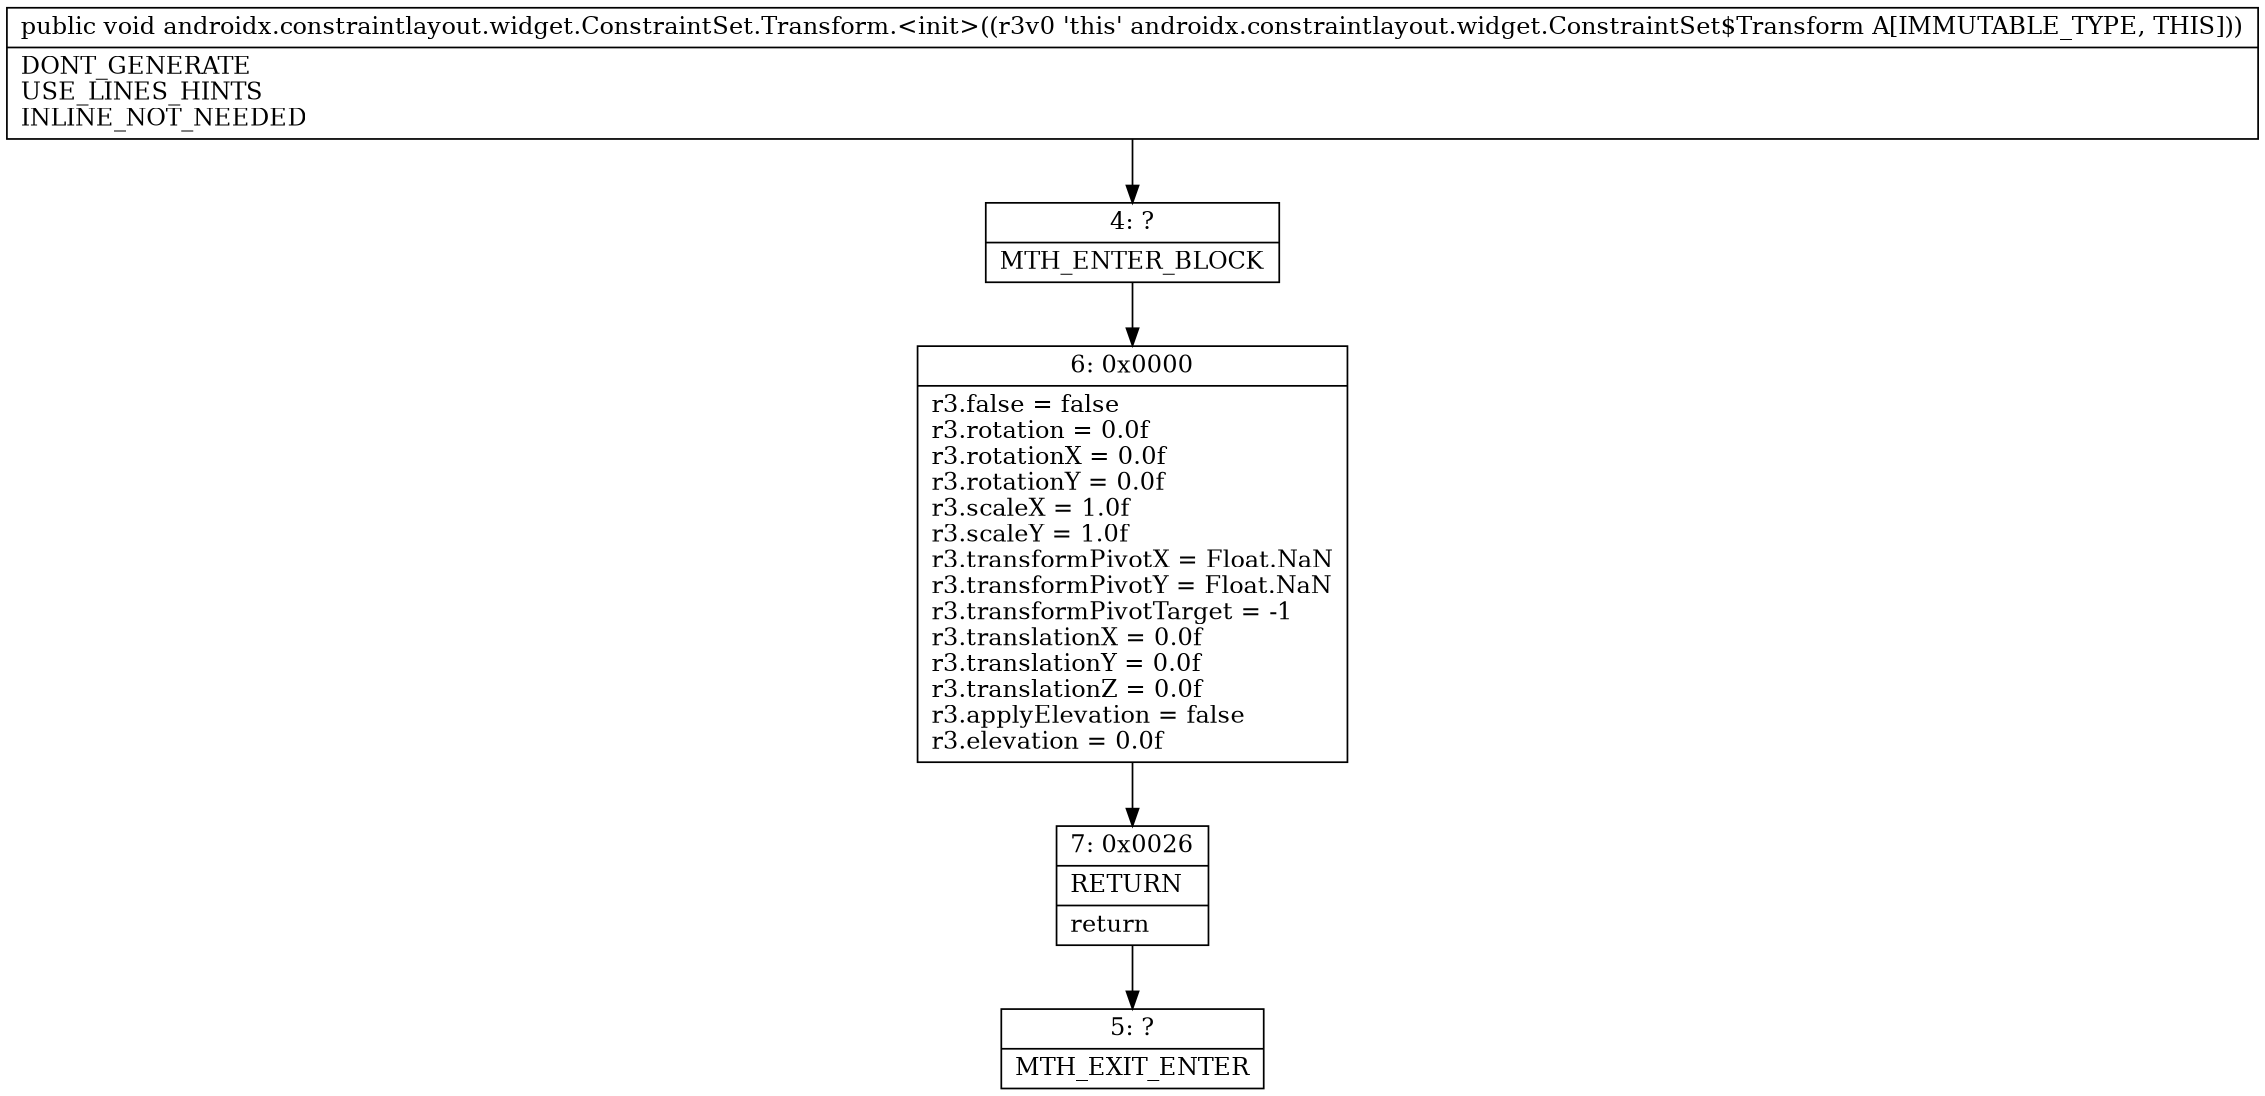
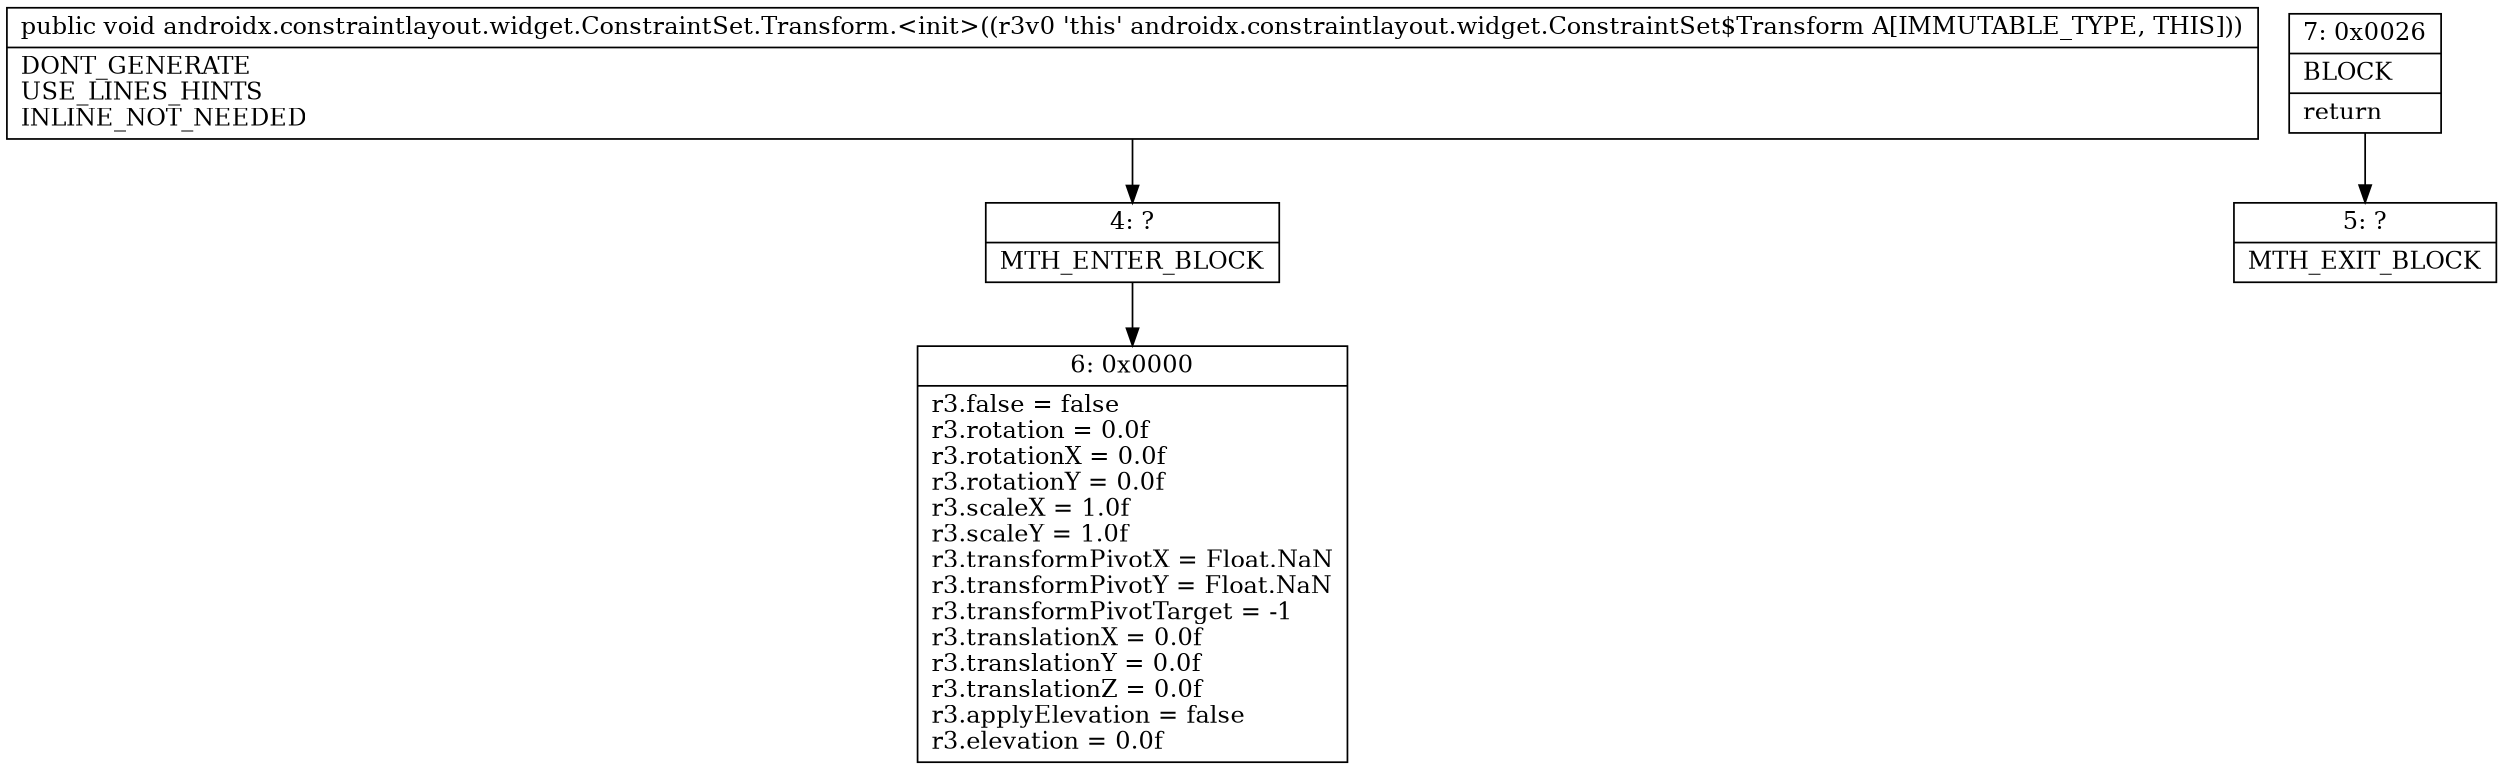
(1133, 785) -> none
(1126, 885) -> (2348, 73)
(1133, 1068) -> (2365, 262)
